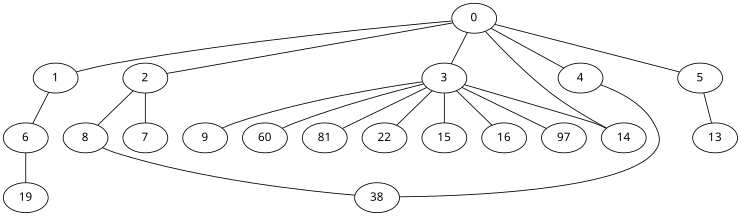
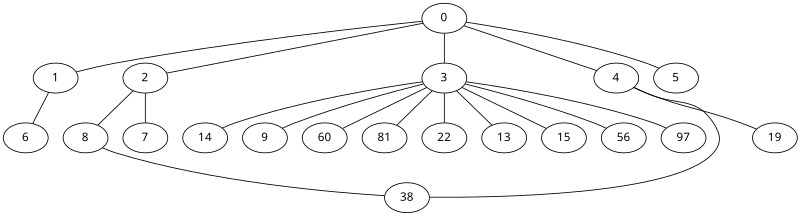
(541, 86) -> none
(708, 108) -> (474, 108)
(504, 138) -> (624, 138)
(26, 168) -> (714, 114)
